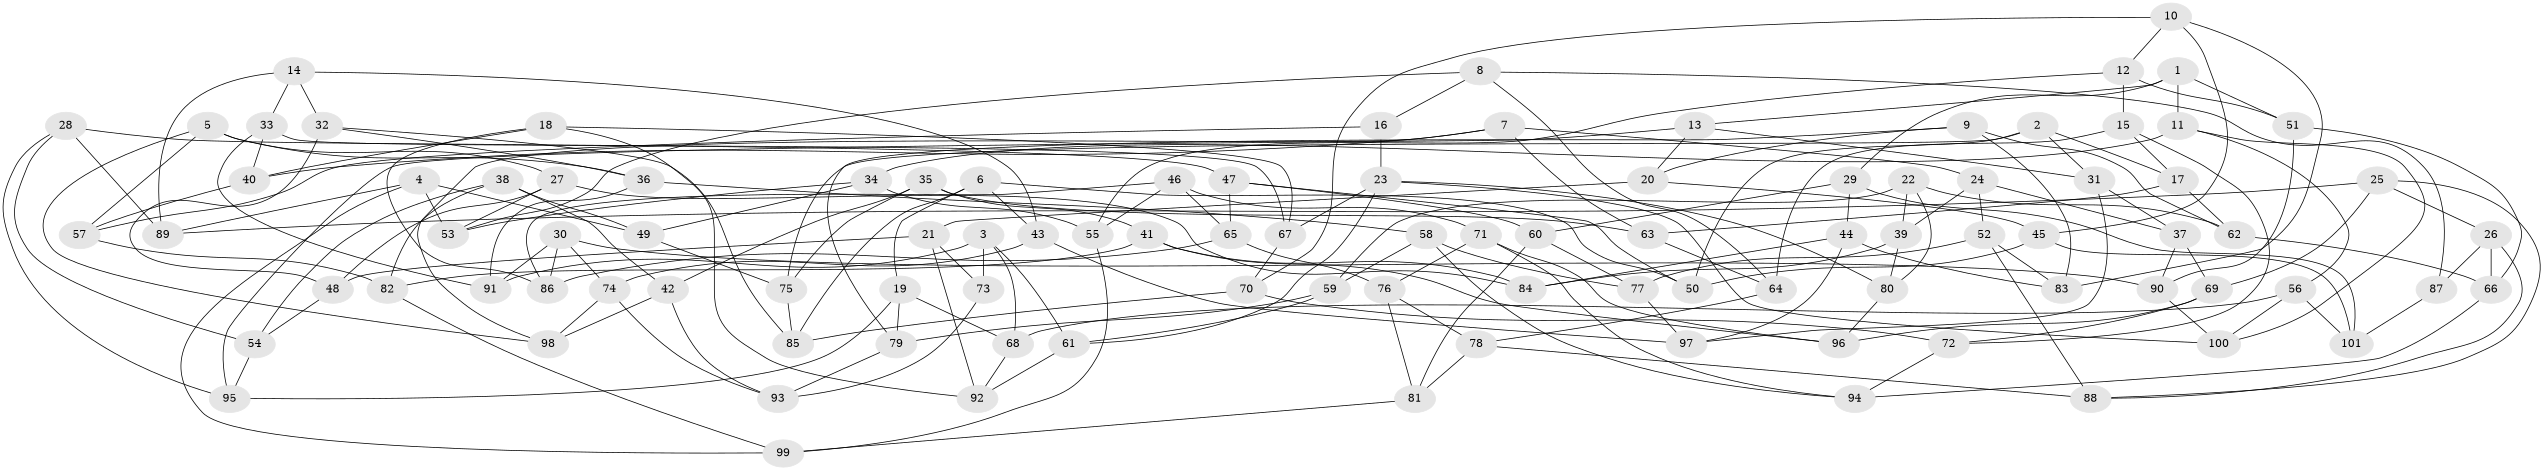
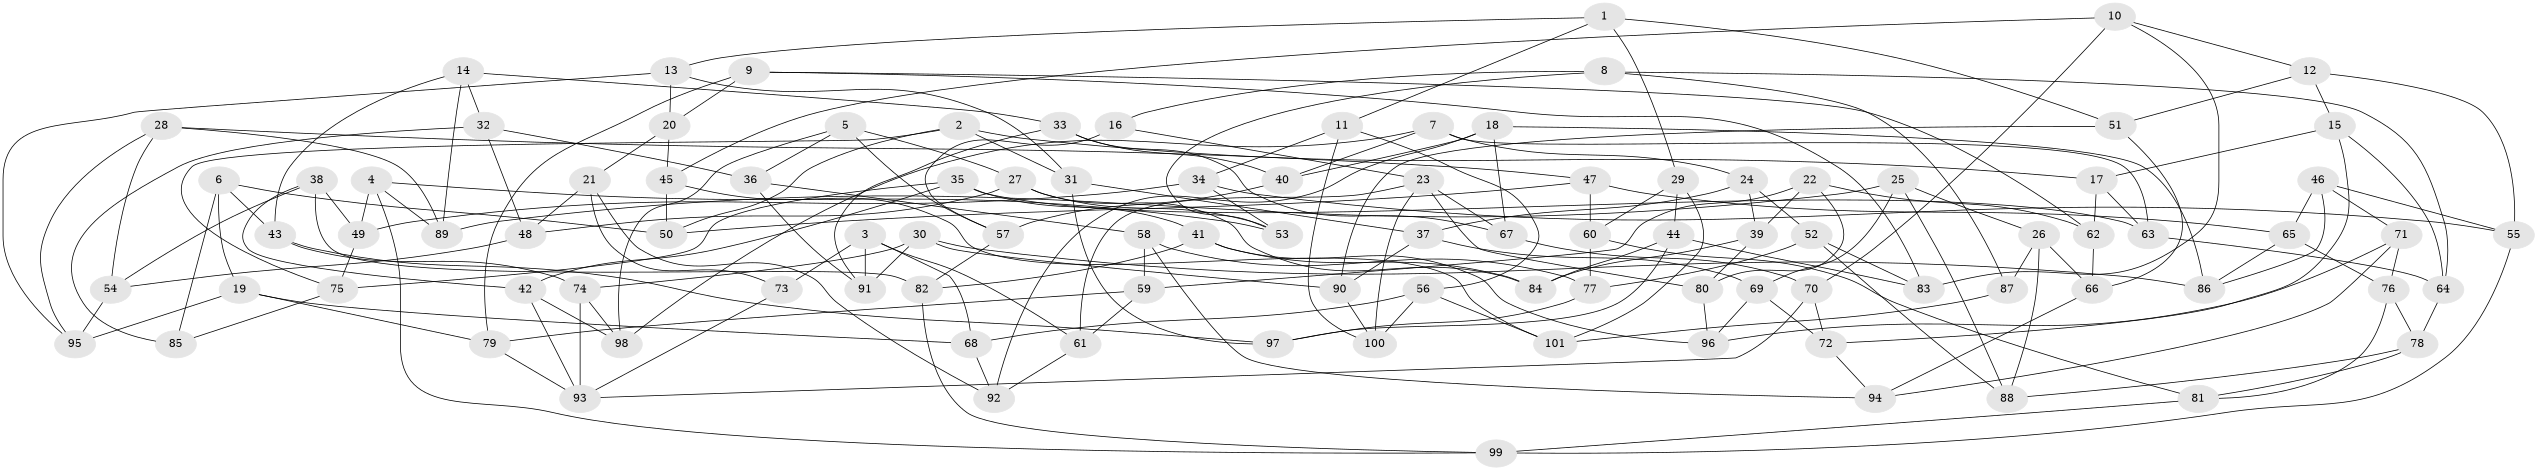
(1029, 311) -> (1212, 377)
